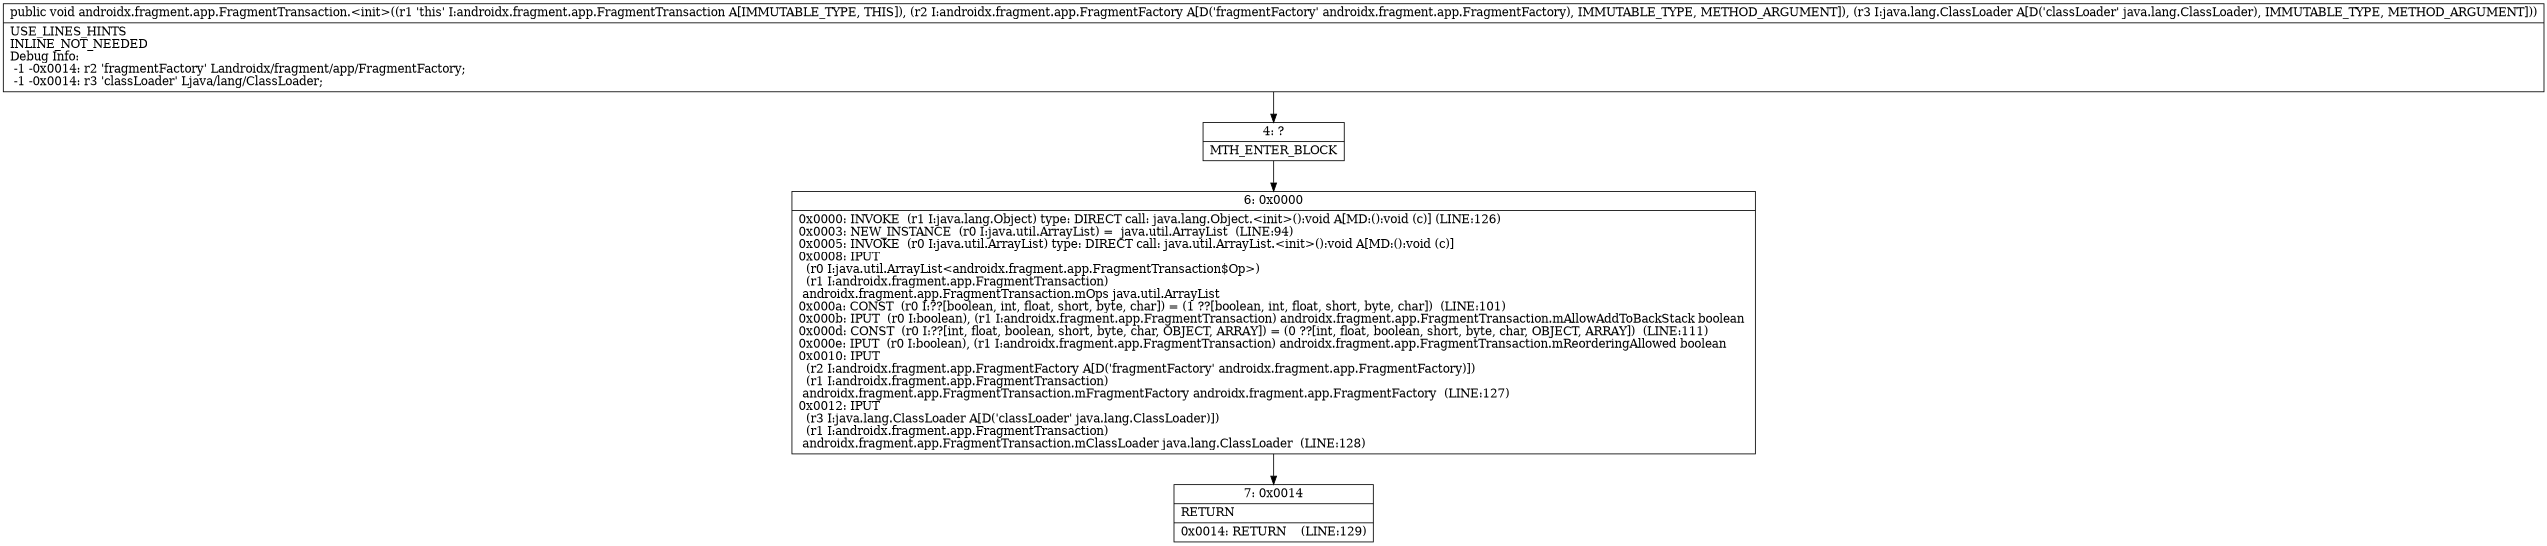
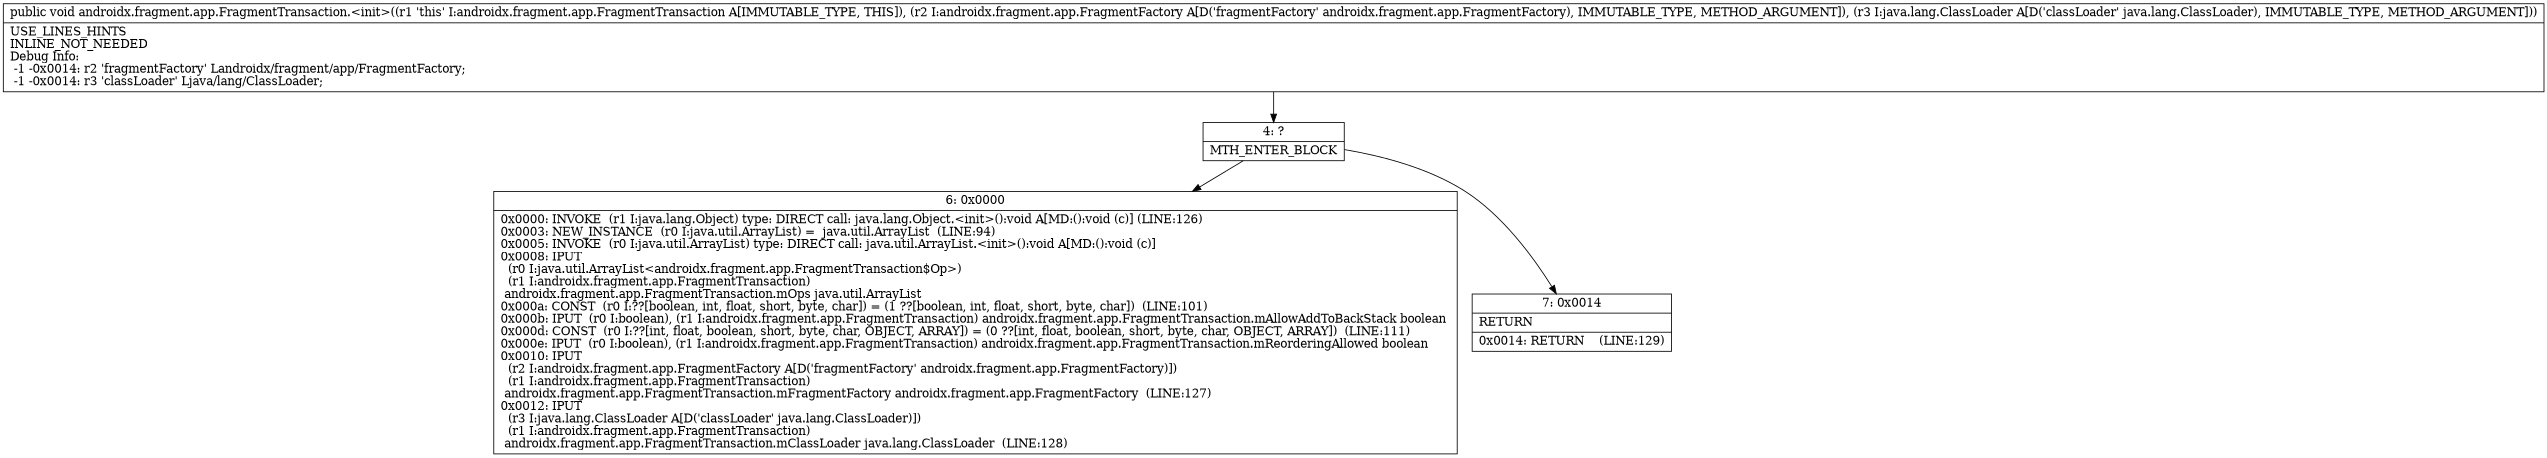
(1274, 465) -> (1466, 192)
